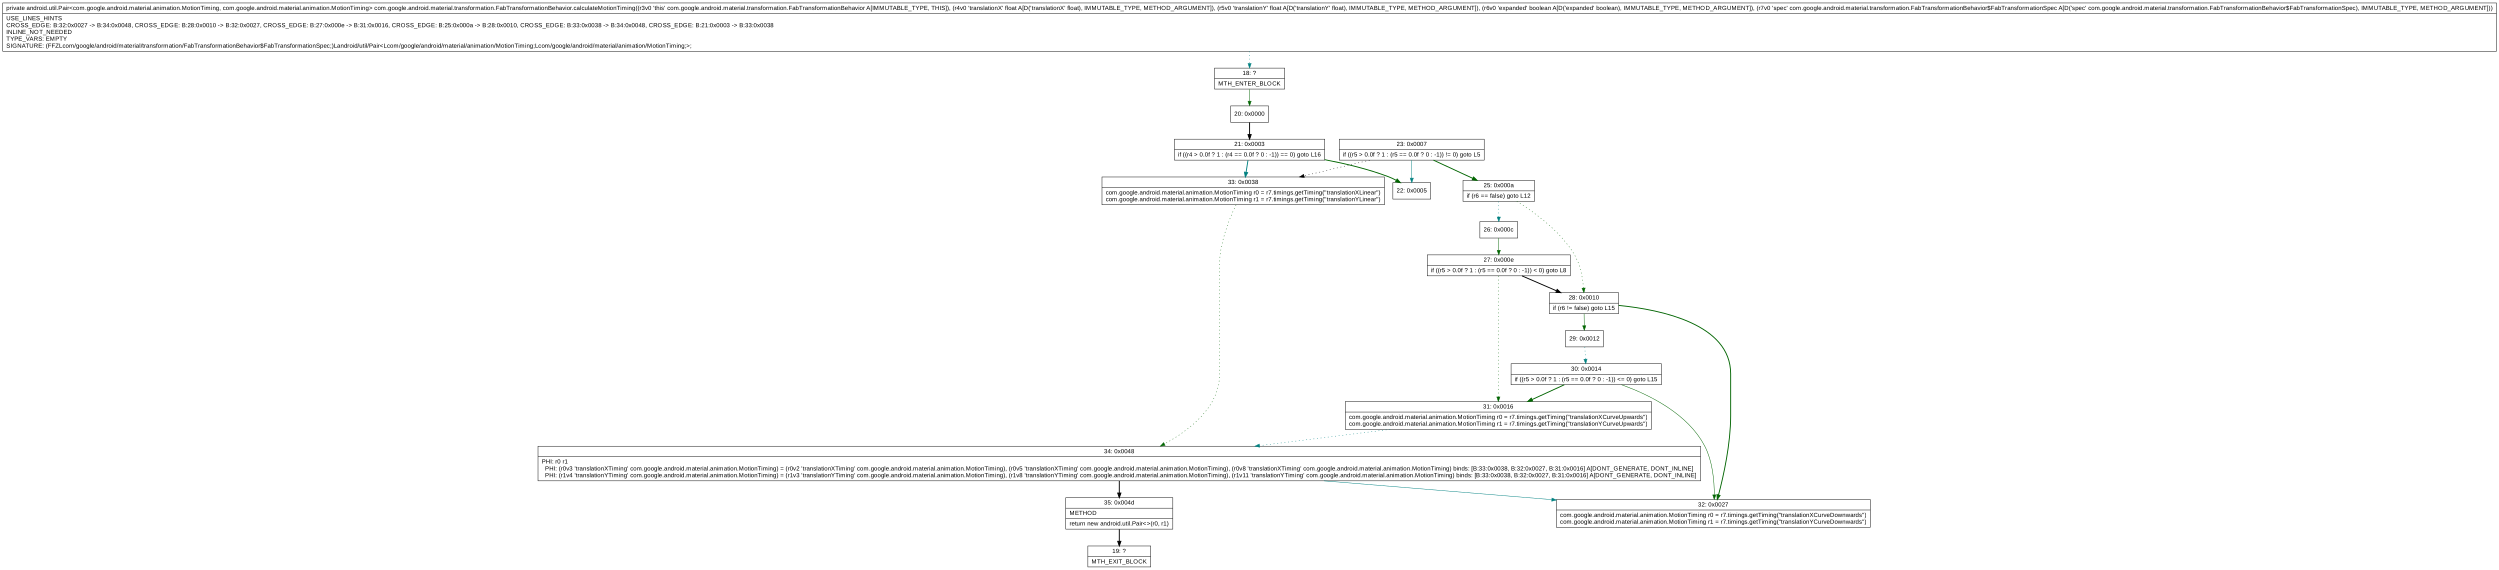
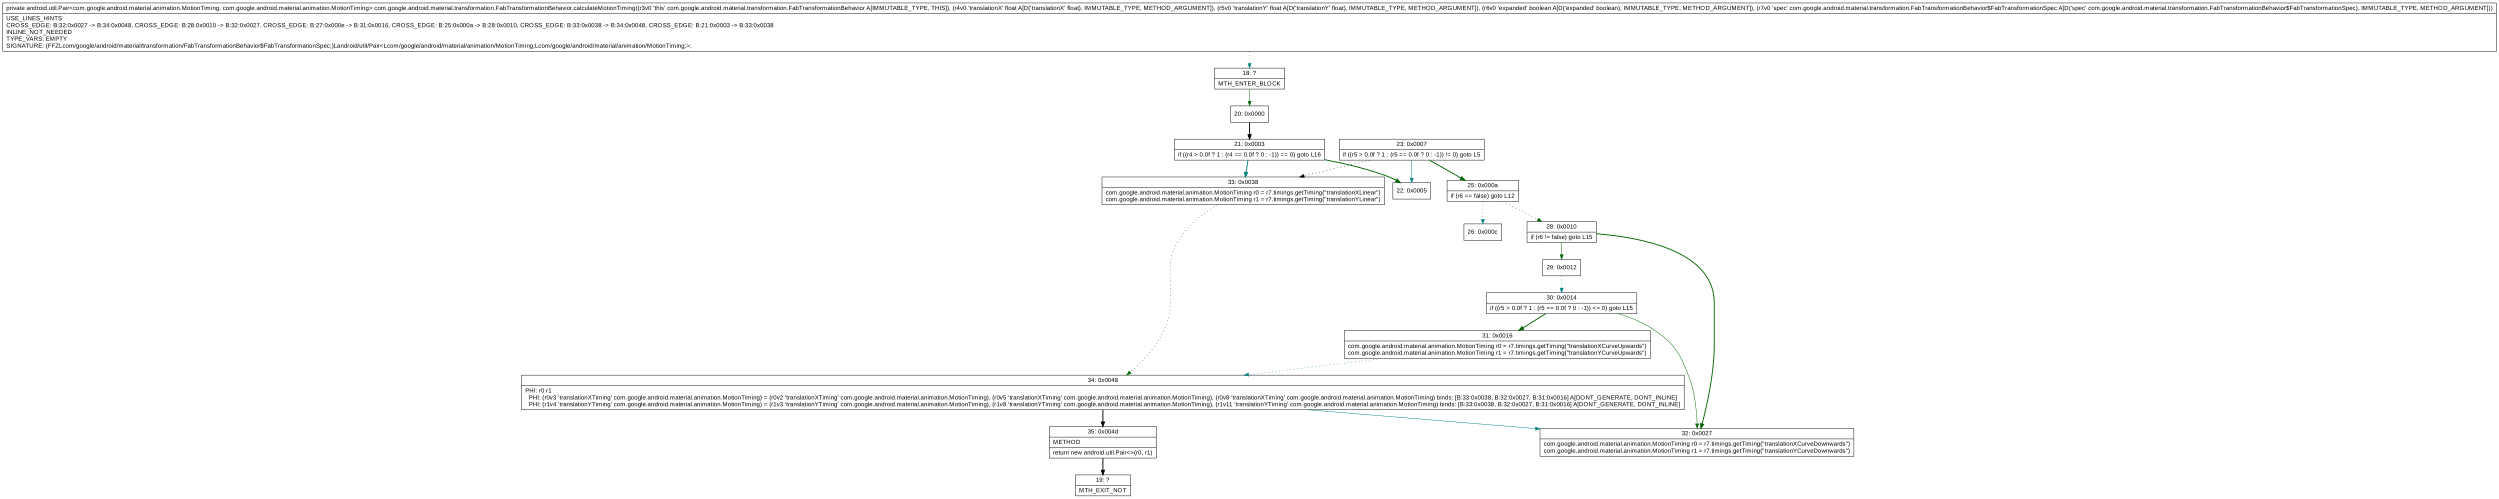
(1499, 265) -> none
(1119, 561) -> (1103, 490)
